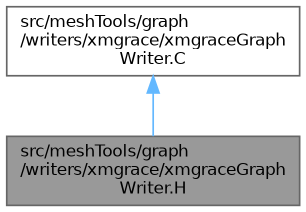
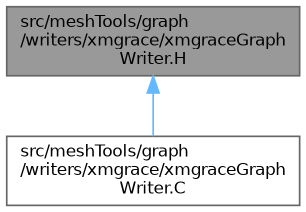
(153, 115) -> (153, 115)
